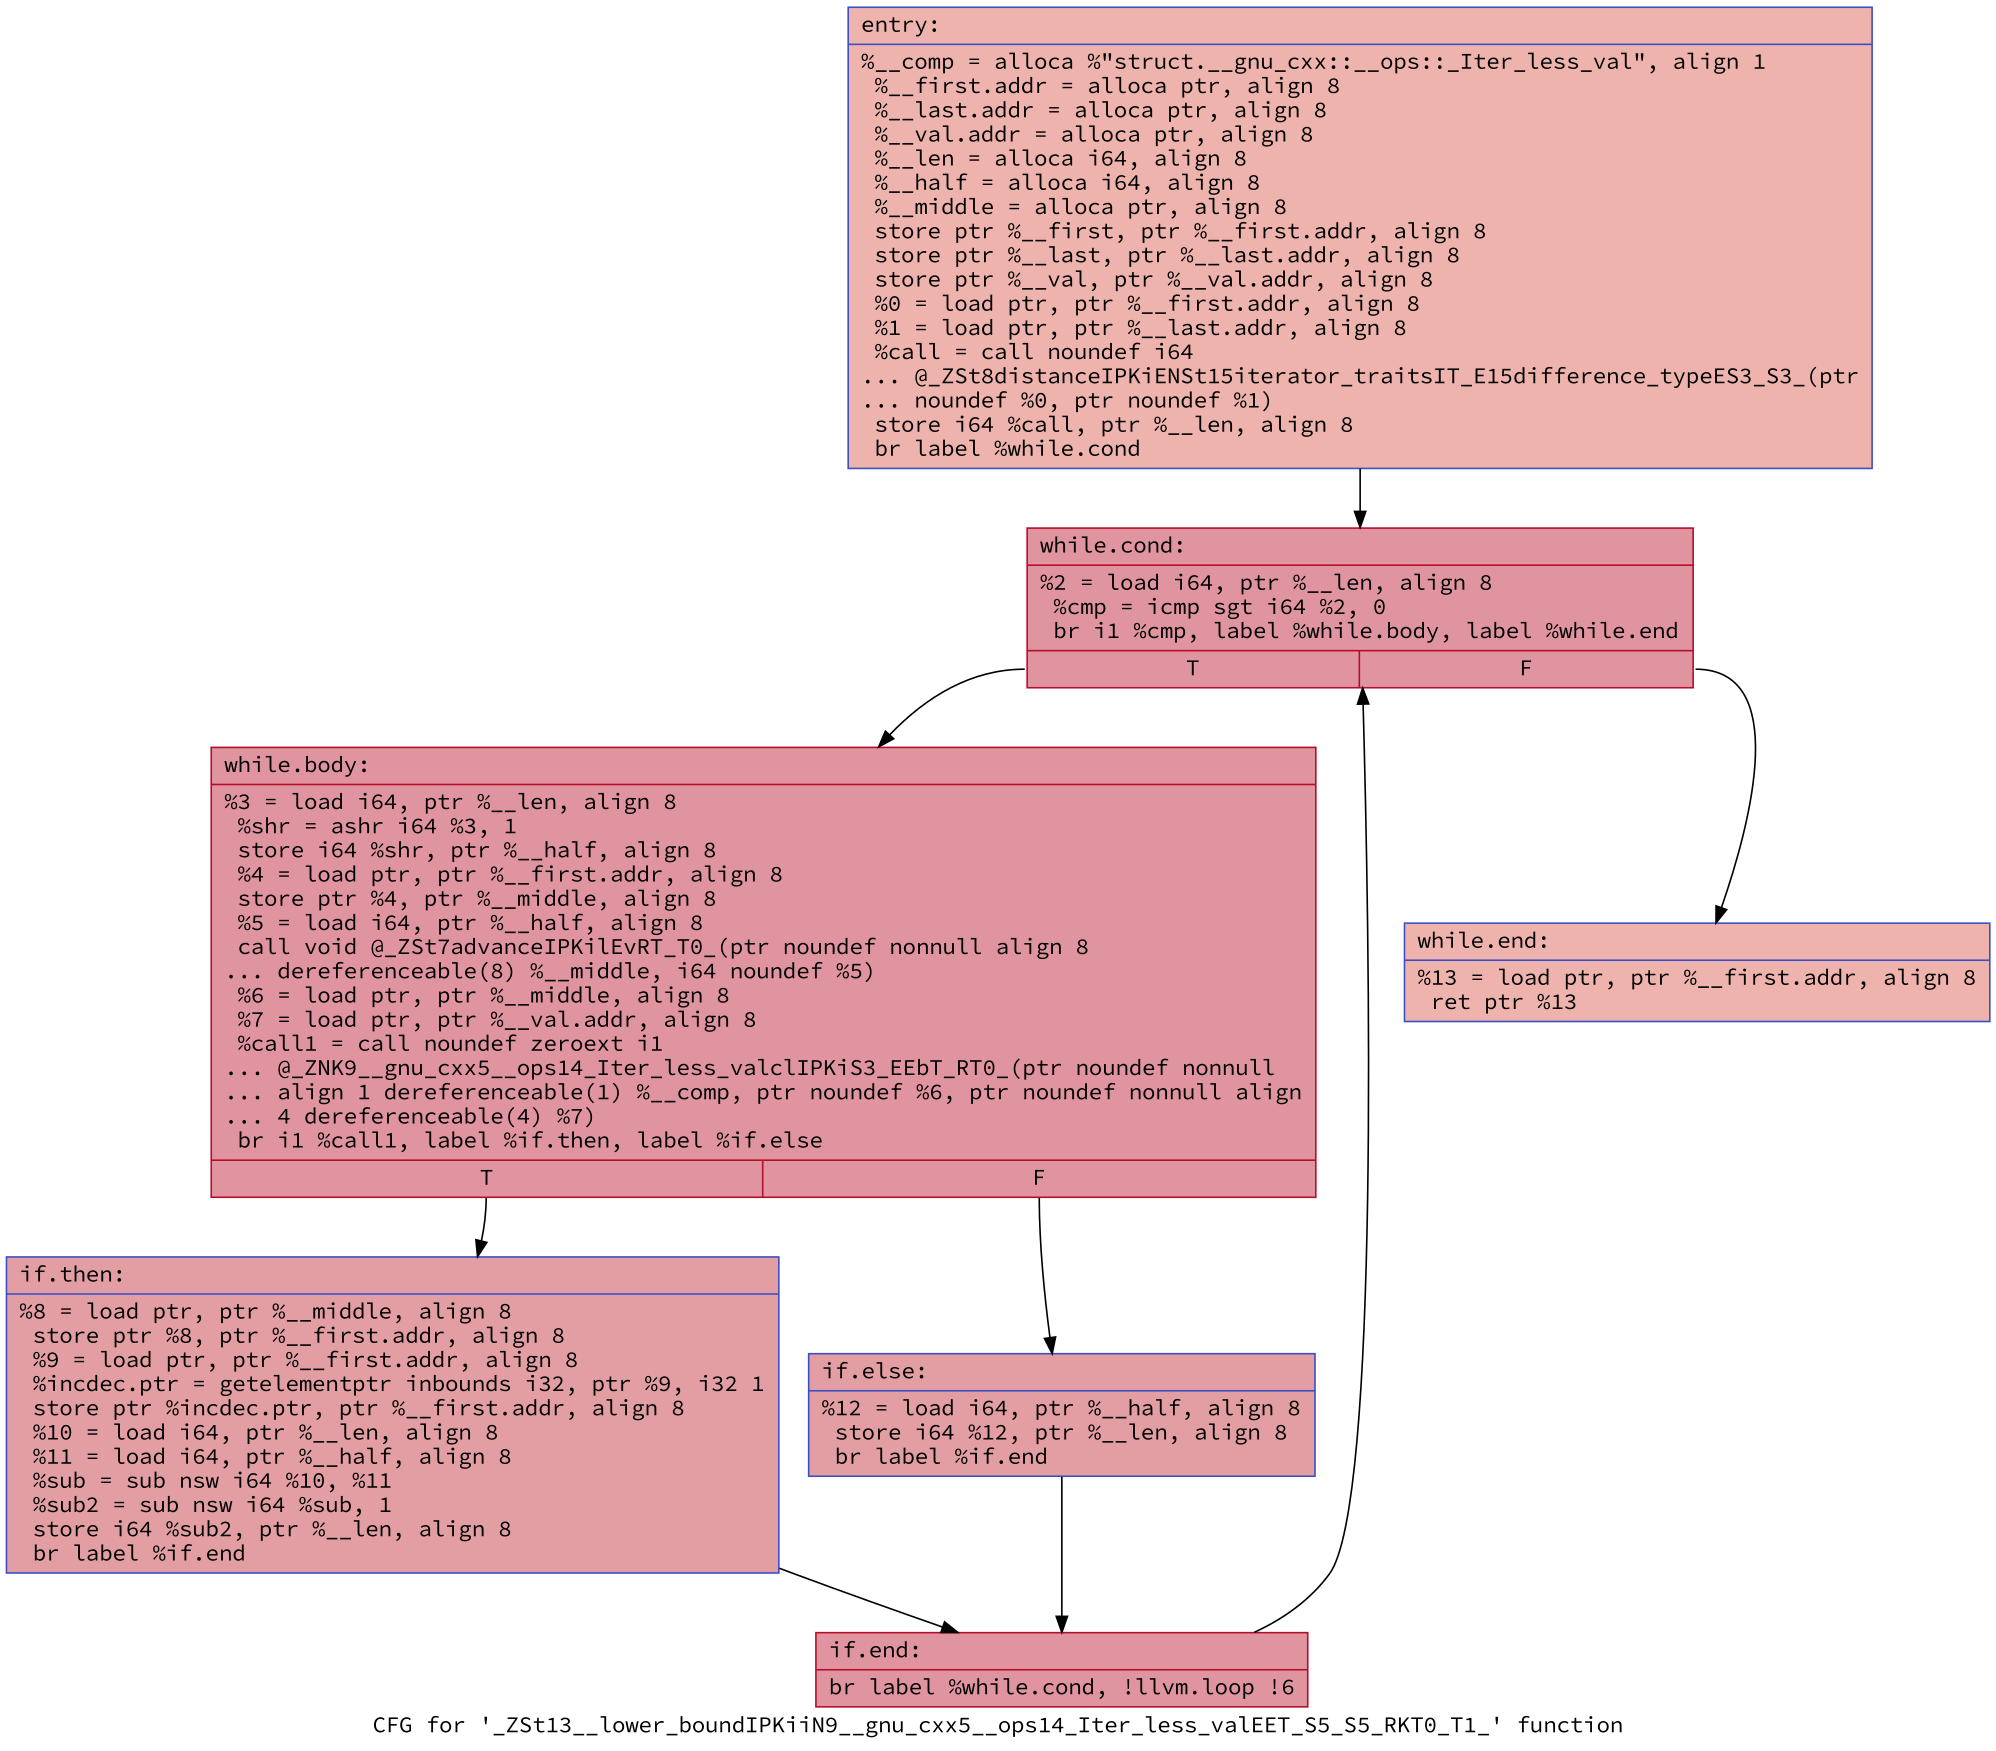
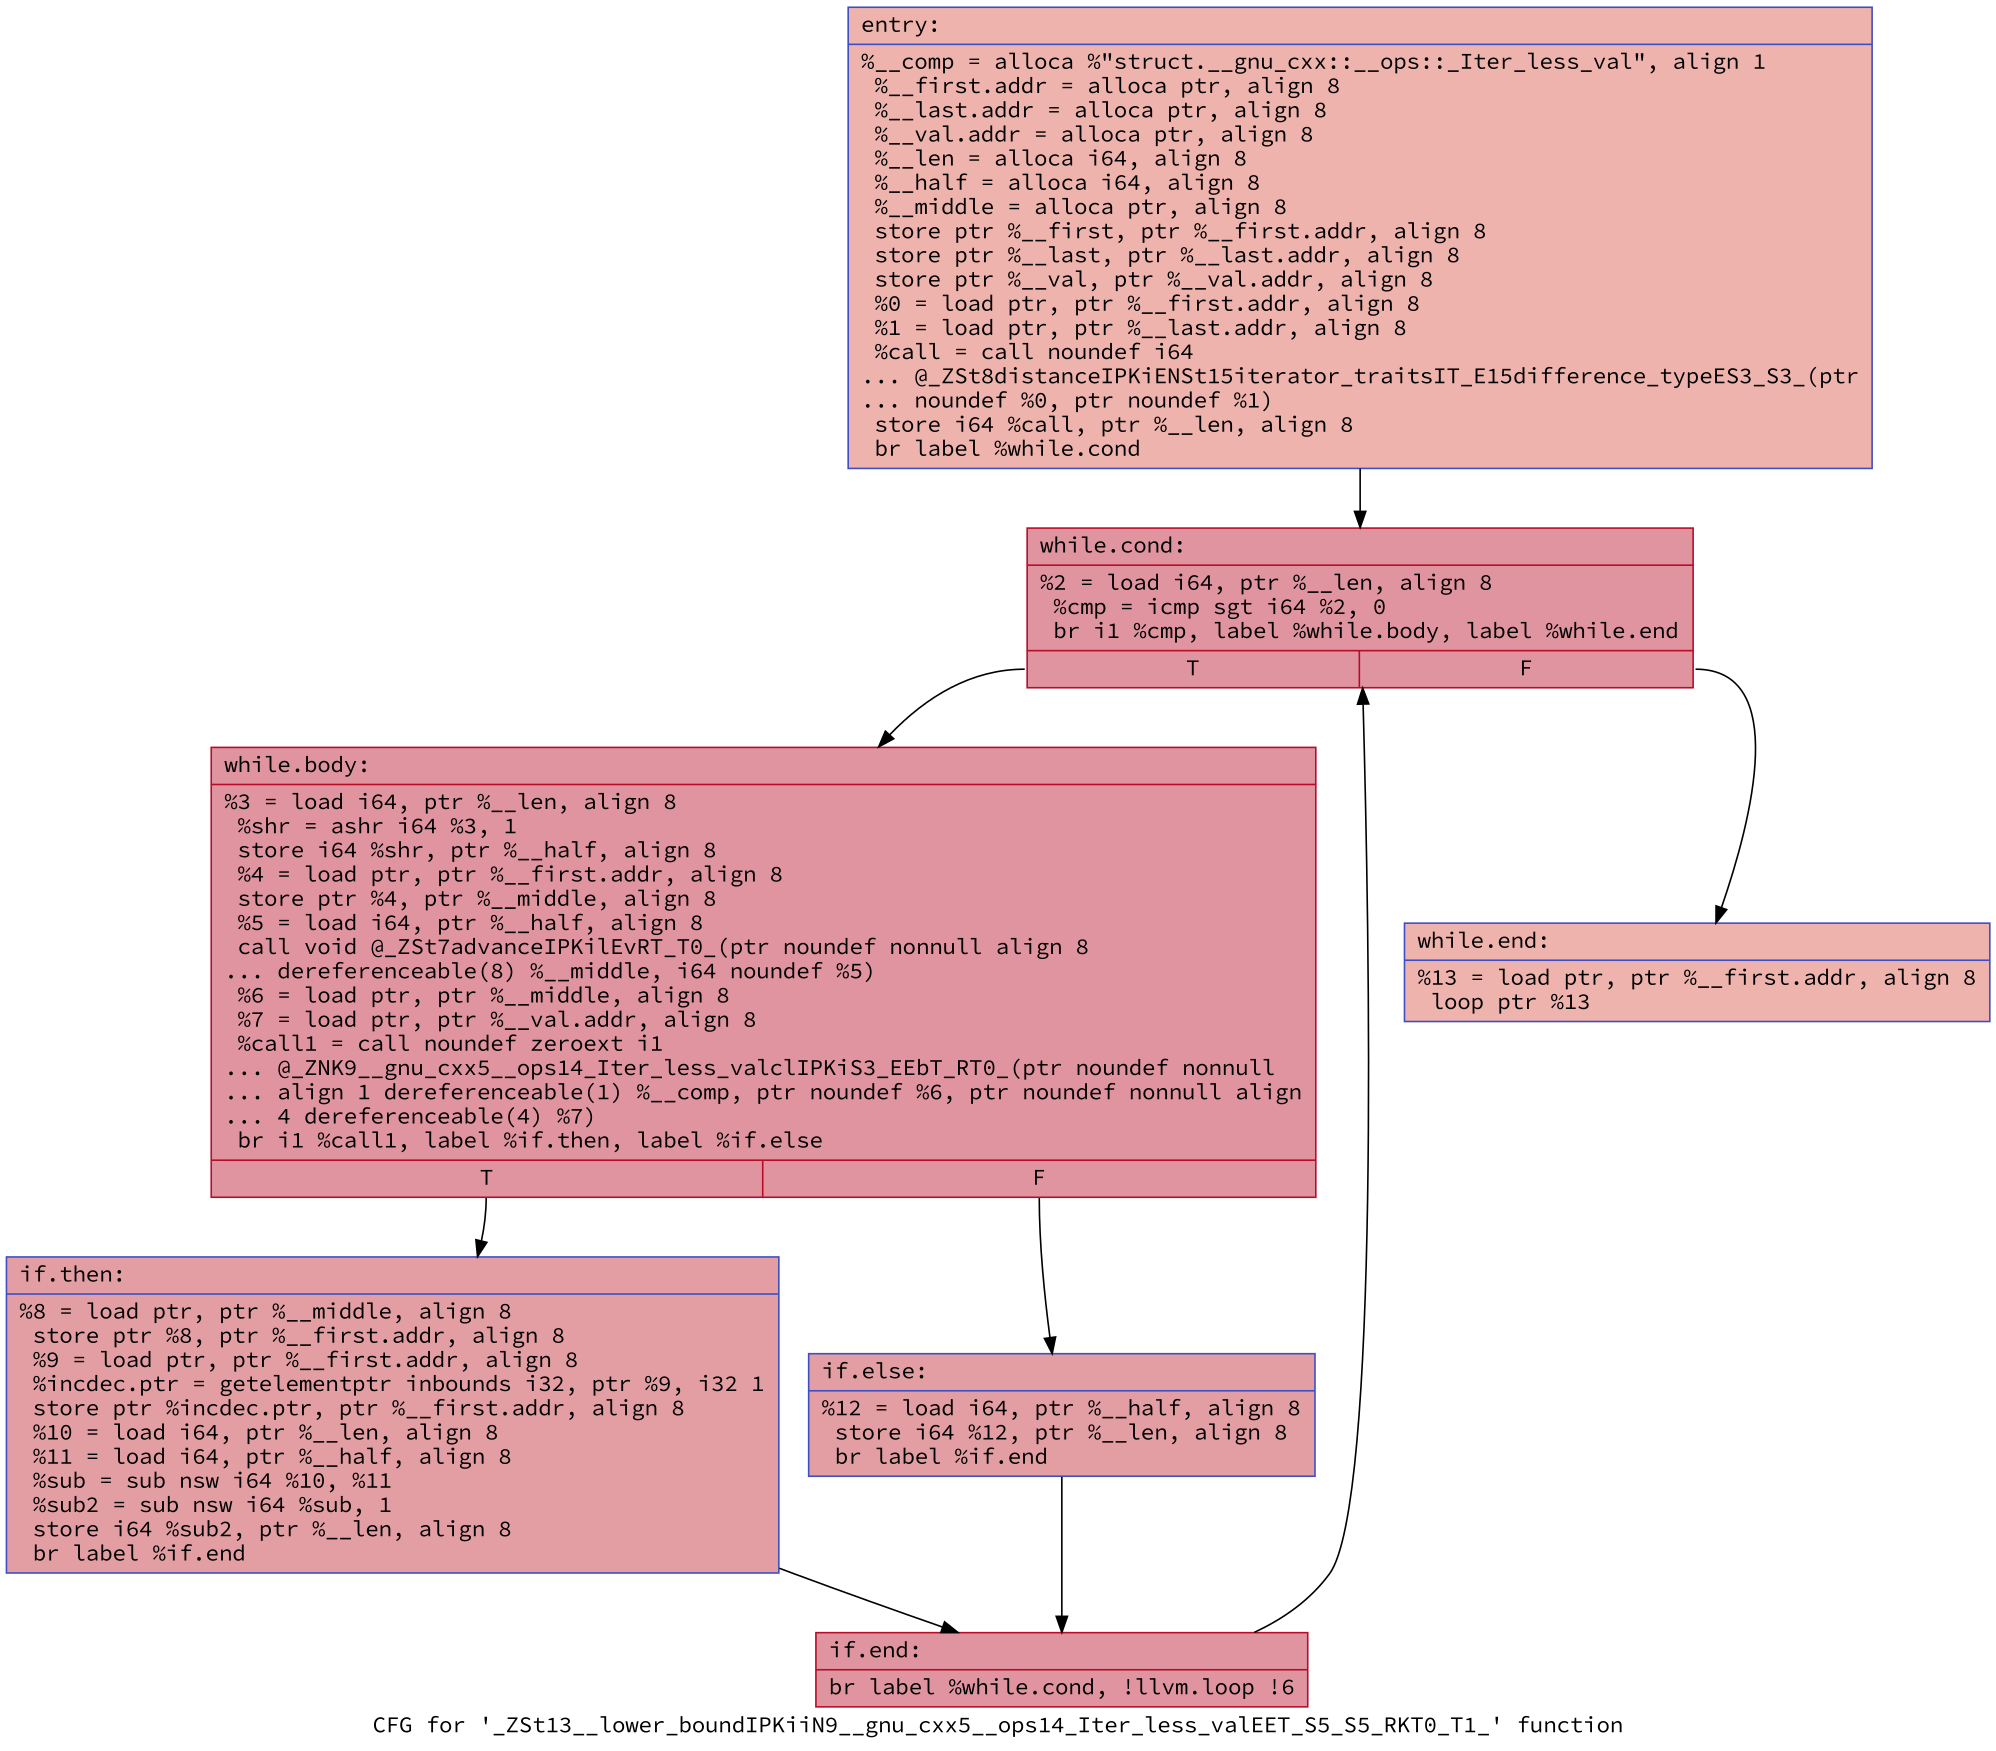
(1498, 1002) -> (1504, 1002)
